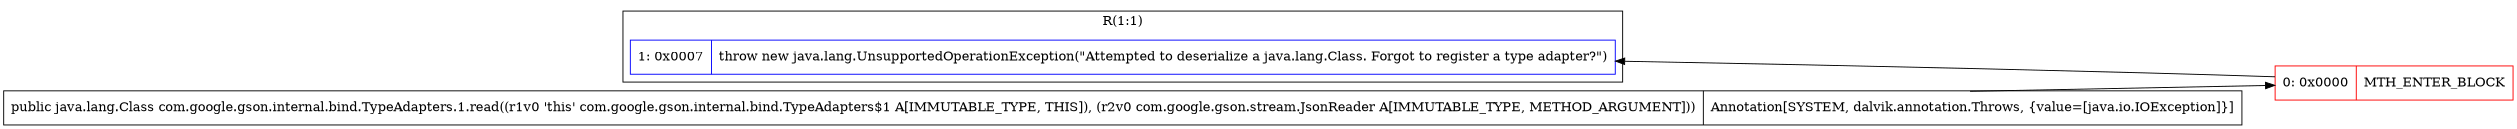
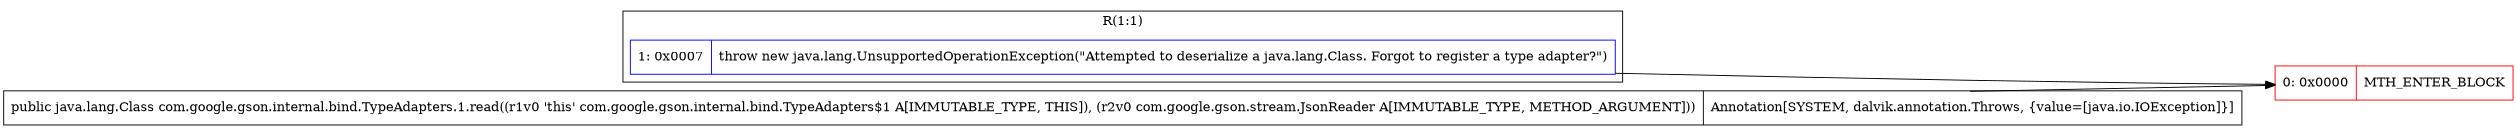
(1950, 68) -> (1941, 80)
